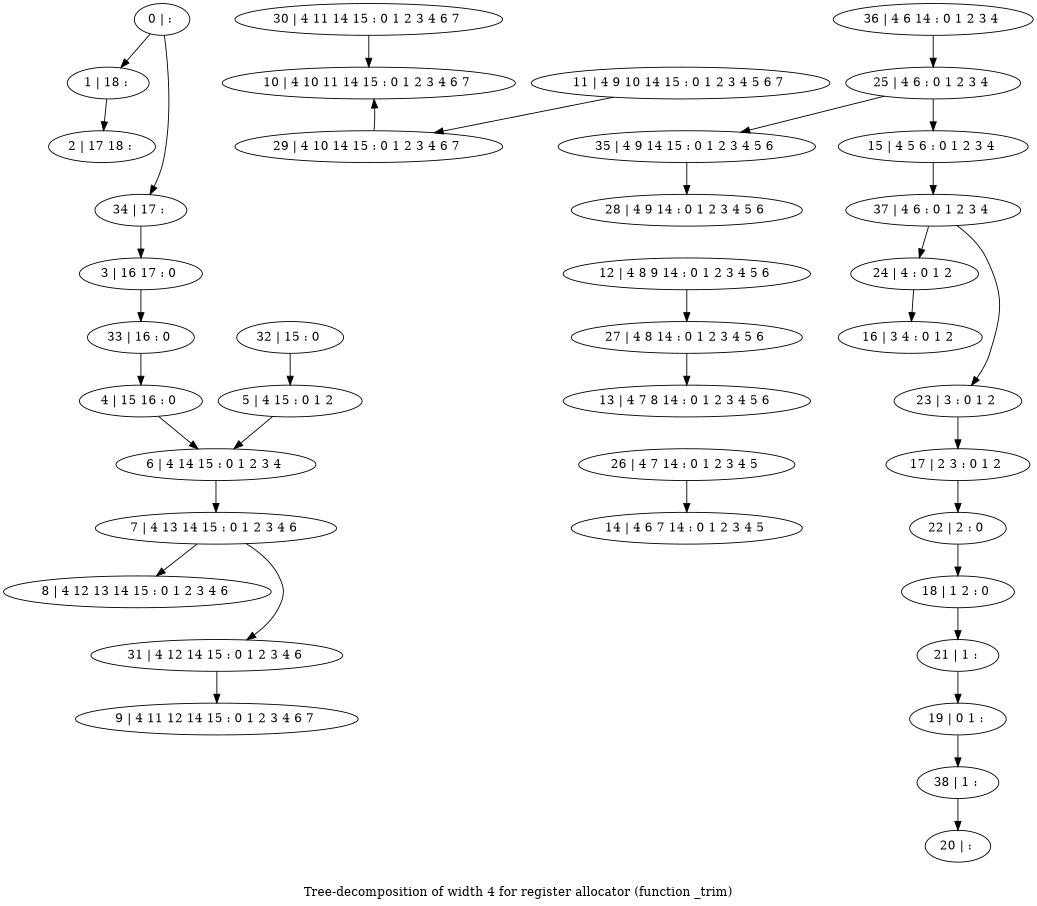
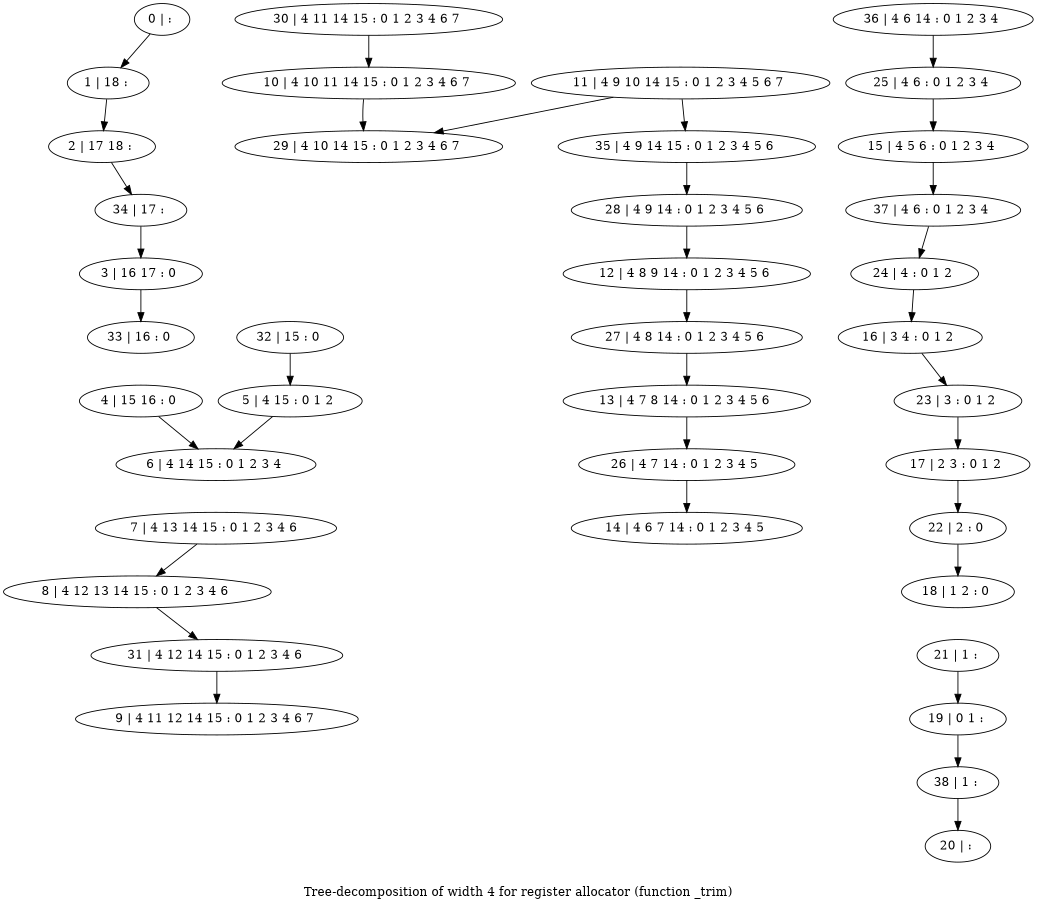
(169, 112) -> (119, 175)
(817, 113) -> (683, 111)
(375, 119) -> (363, 110)
none -> (687, 238)
(999, 297) -> (931, 366)
(141, 365) -> none
none -> (687, 429)
(216, 492) -> none
(283, 587) -> (174, 621)
(958, 619) -> none
